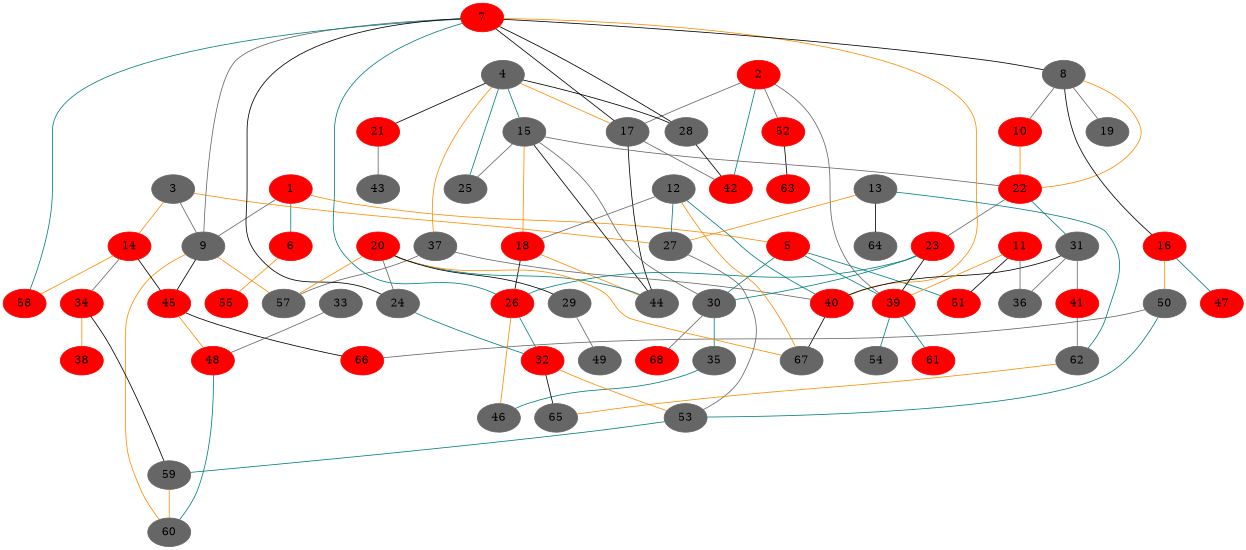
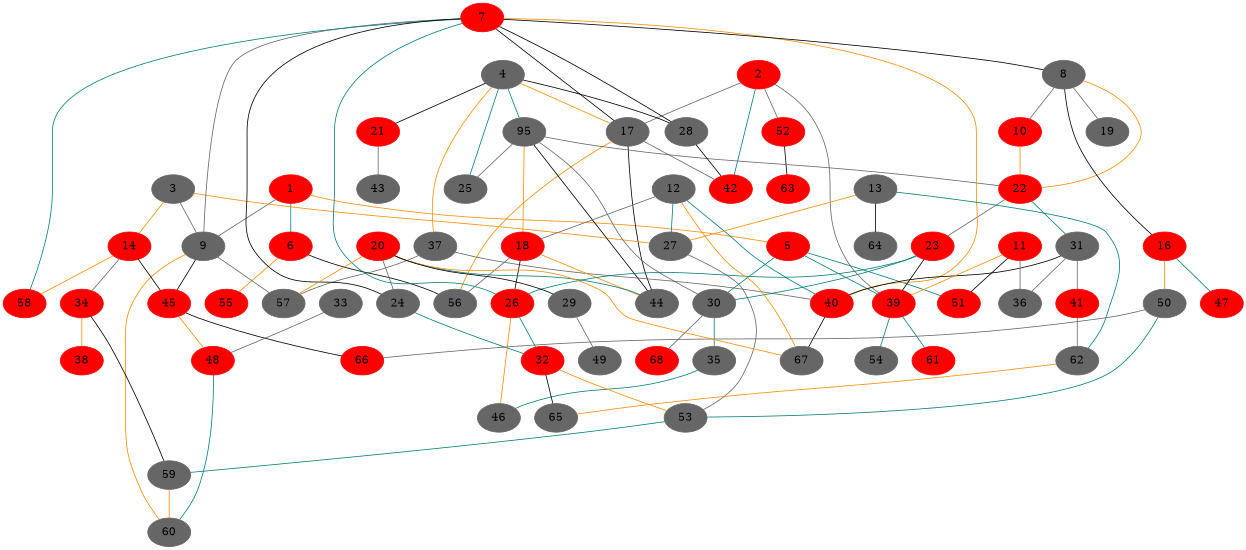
(524, 132) -> (524, 132)
(243, 275) -> (243, 275)
none -> (455, 303)
